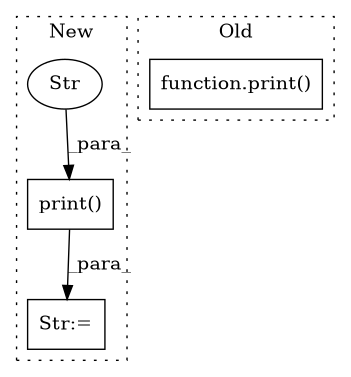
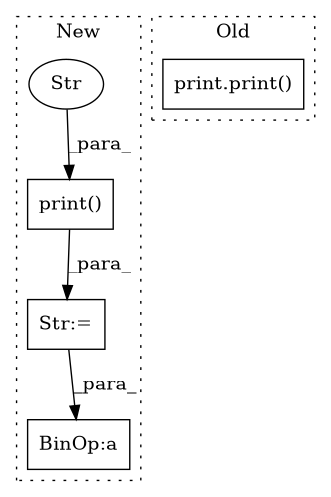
(236, 84) -> (233, 84)
none -> (79, 445)
